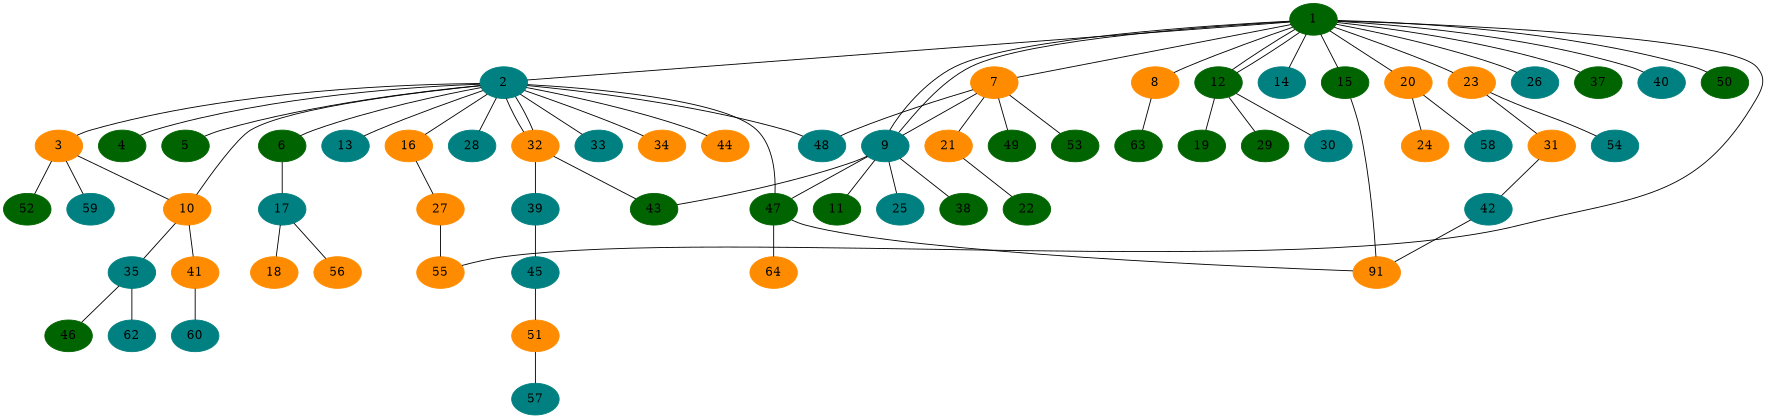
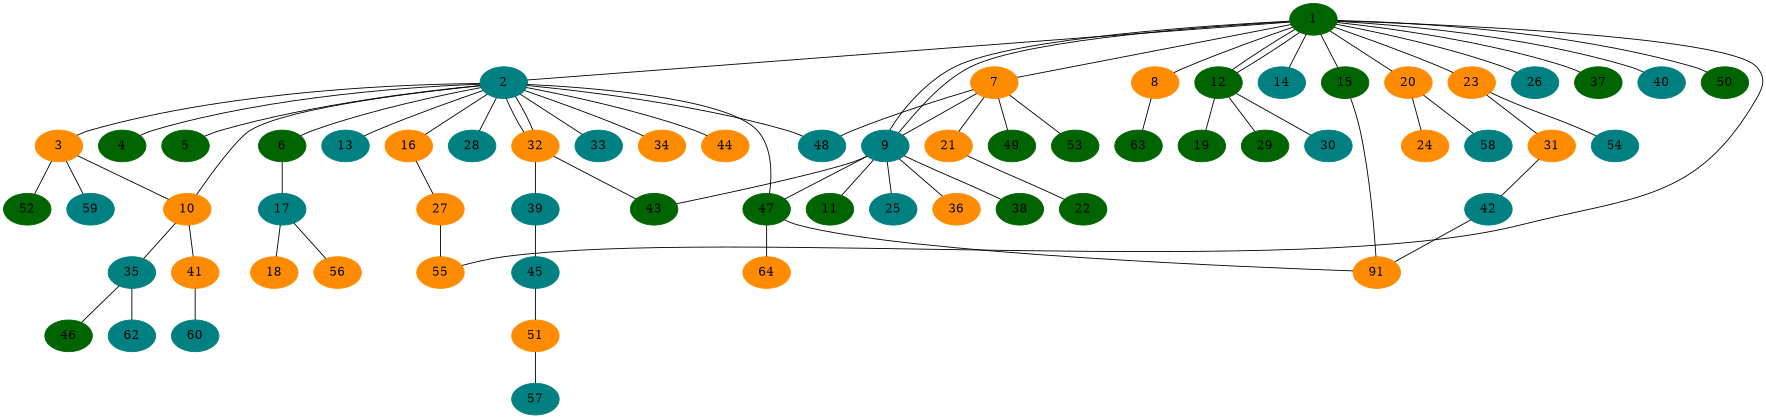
none -> (957, 209)
